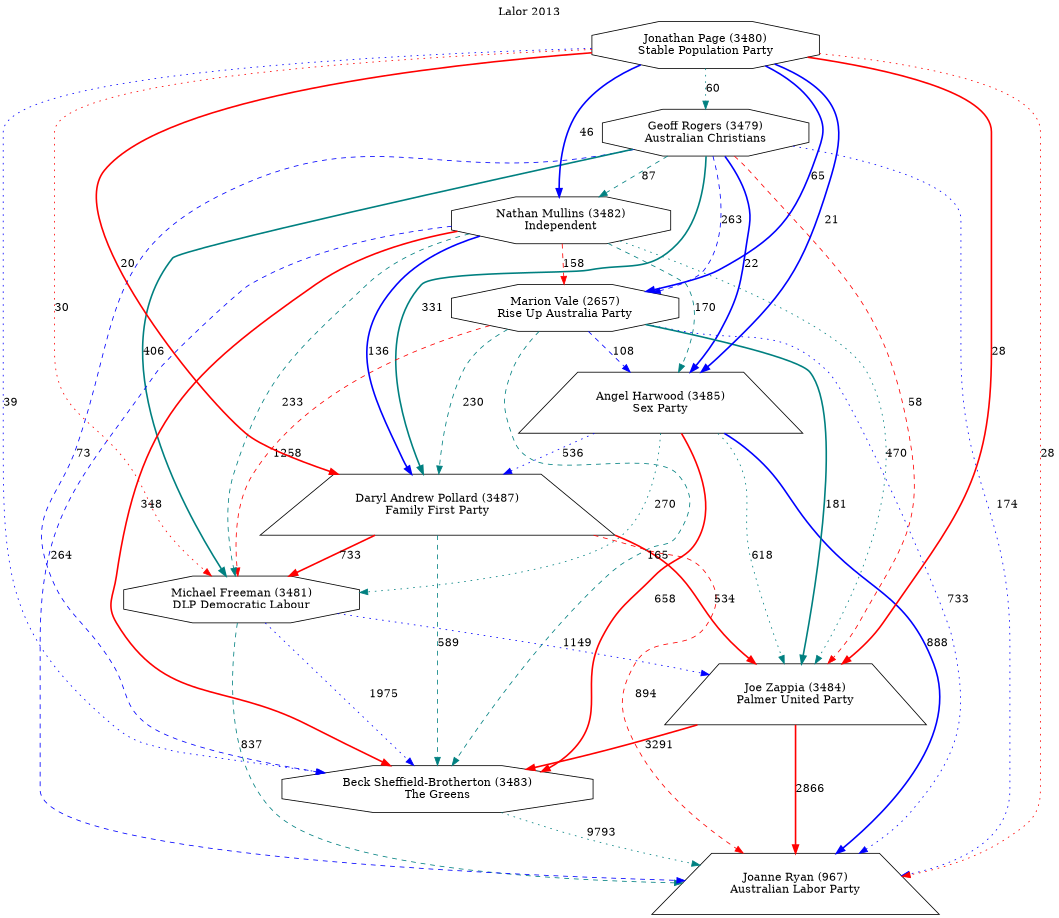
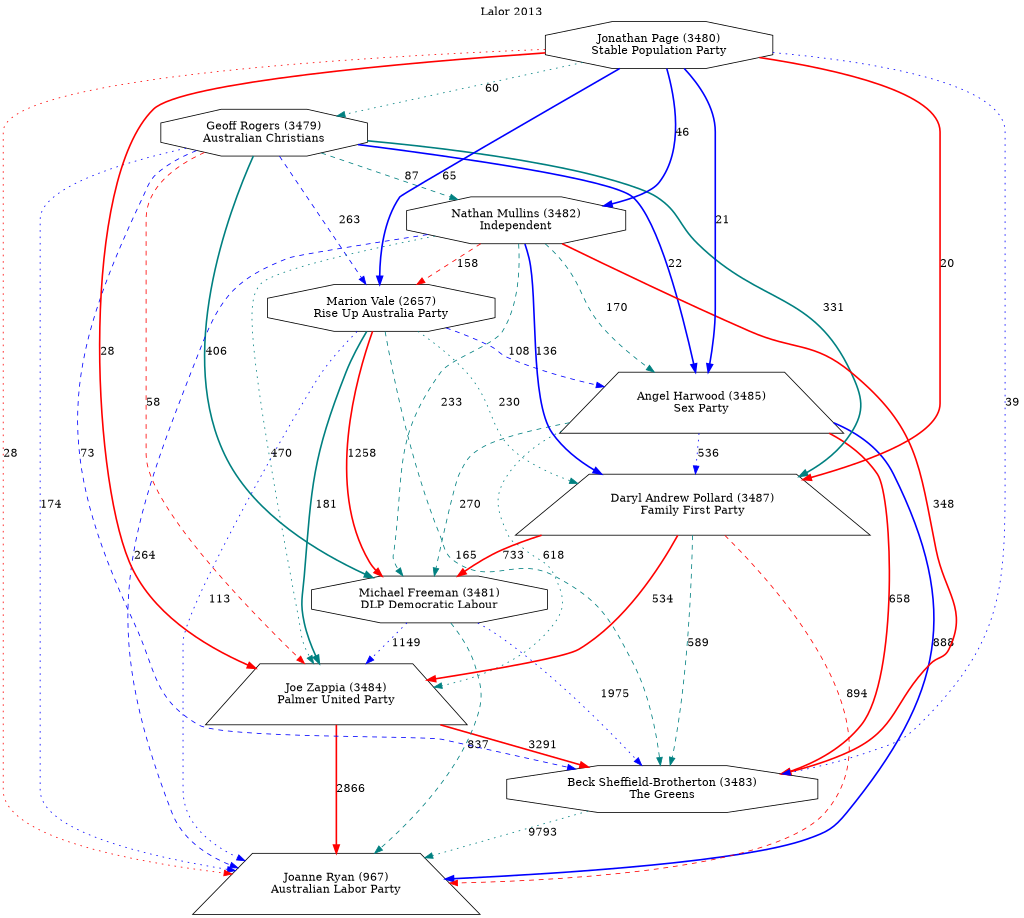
(76, 111) -> none
(456, 388) -> (490, 412)
(318, 406) -> (347, 452)
(553, 565) -> (467, 461)
(959, 599) -> (220, 599)
